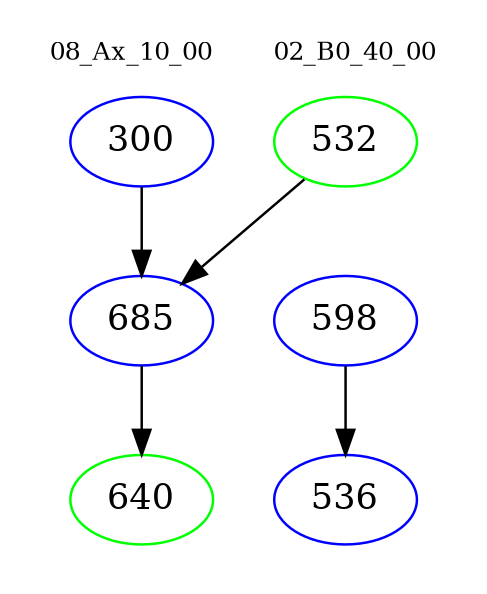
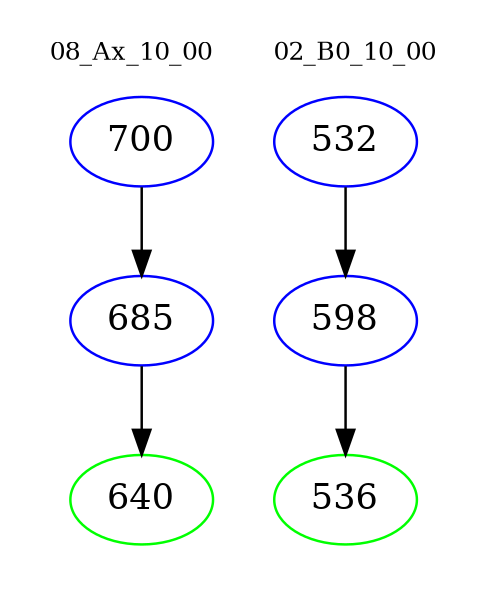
(356, 53) -> (356, 53)
(142, 142) -> (142, 142)
(346, 142) -> (346, 142)
(271, 208) -> (346, 219)
(346, 500) -> (346, 500)
